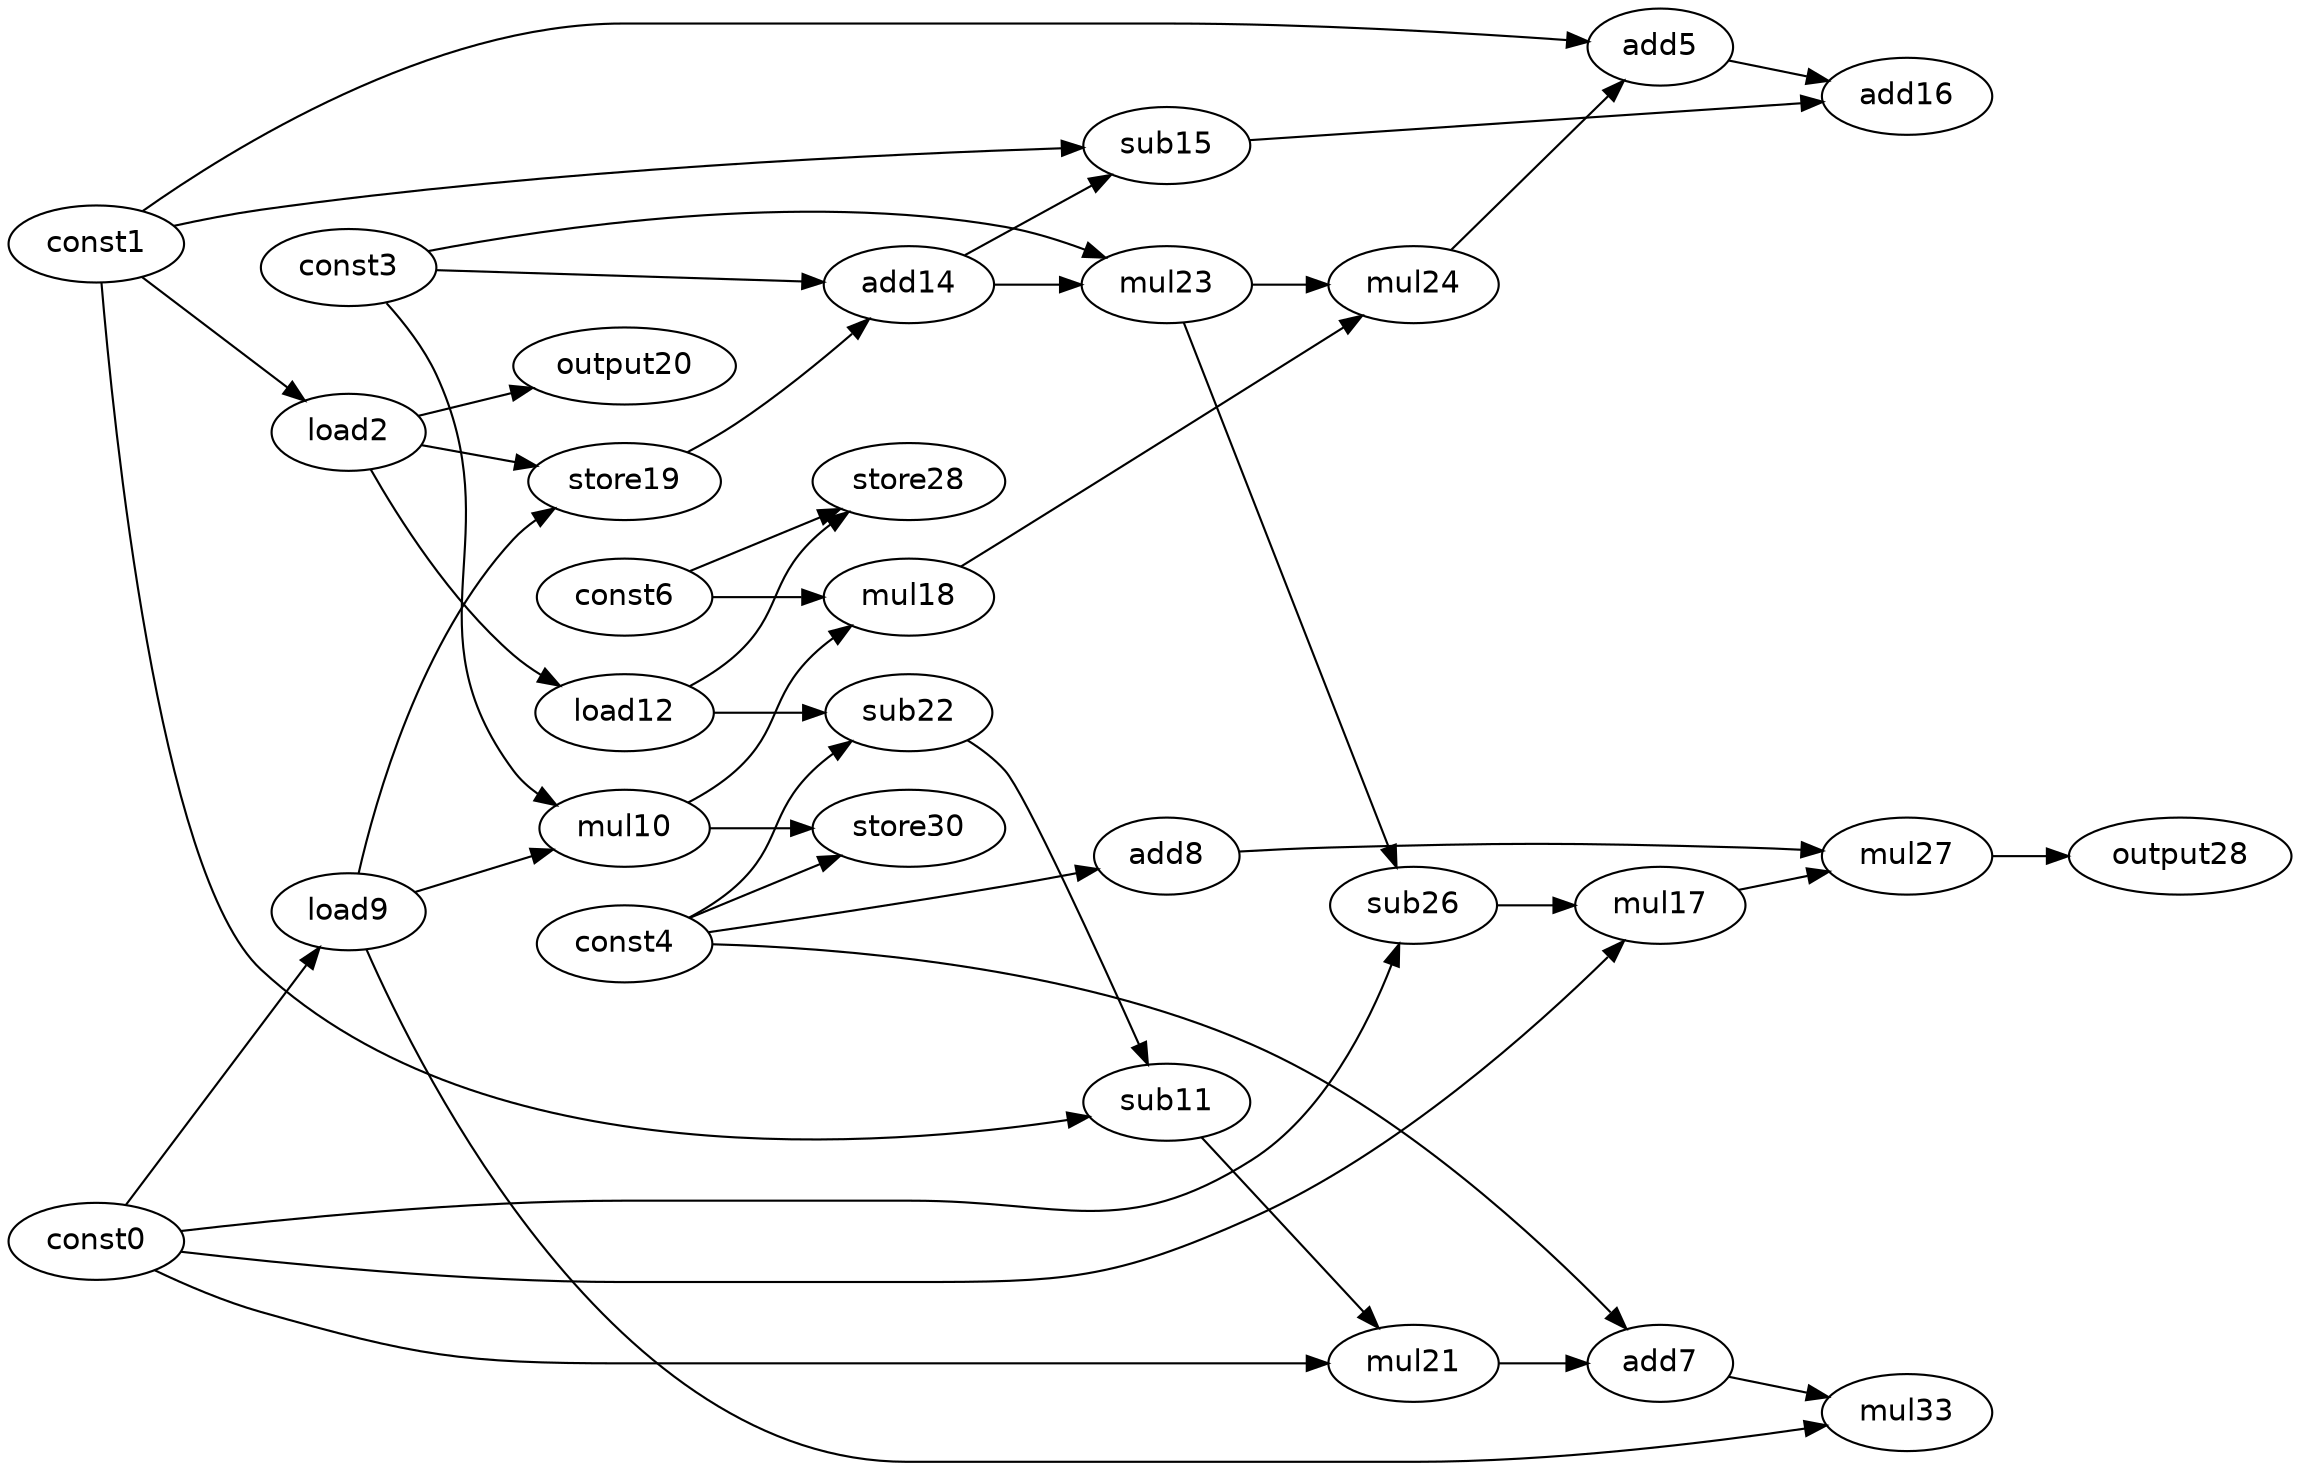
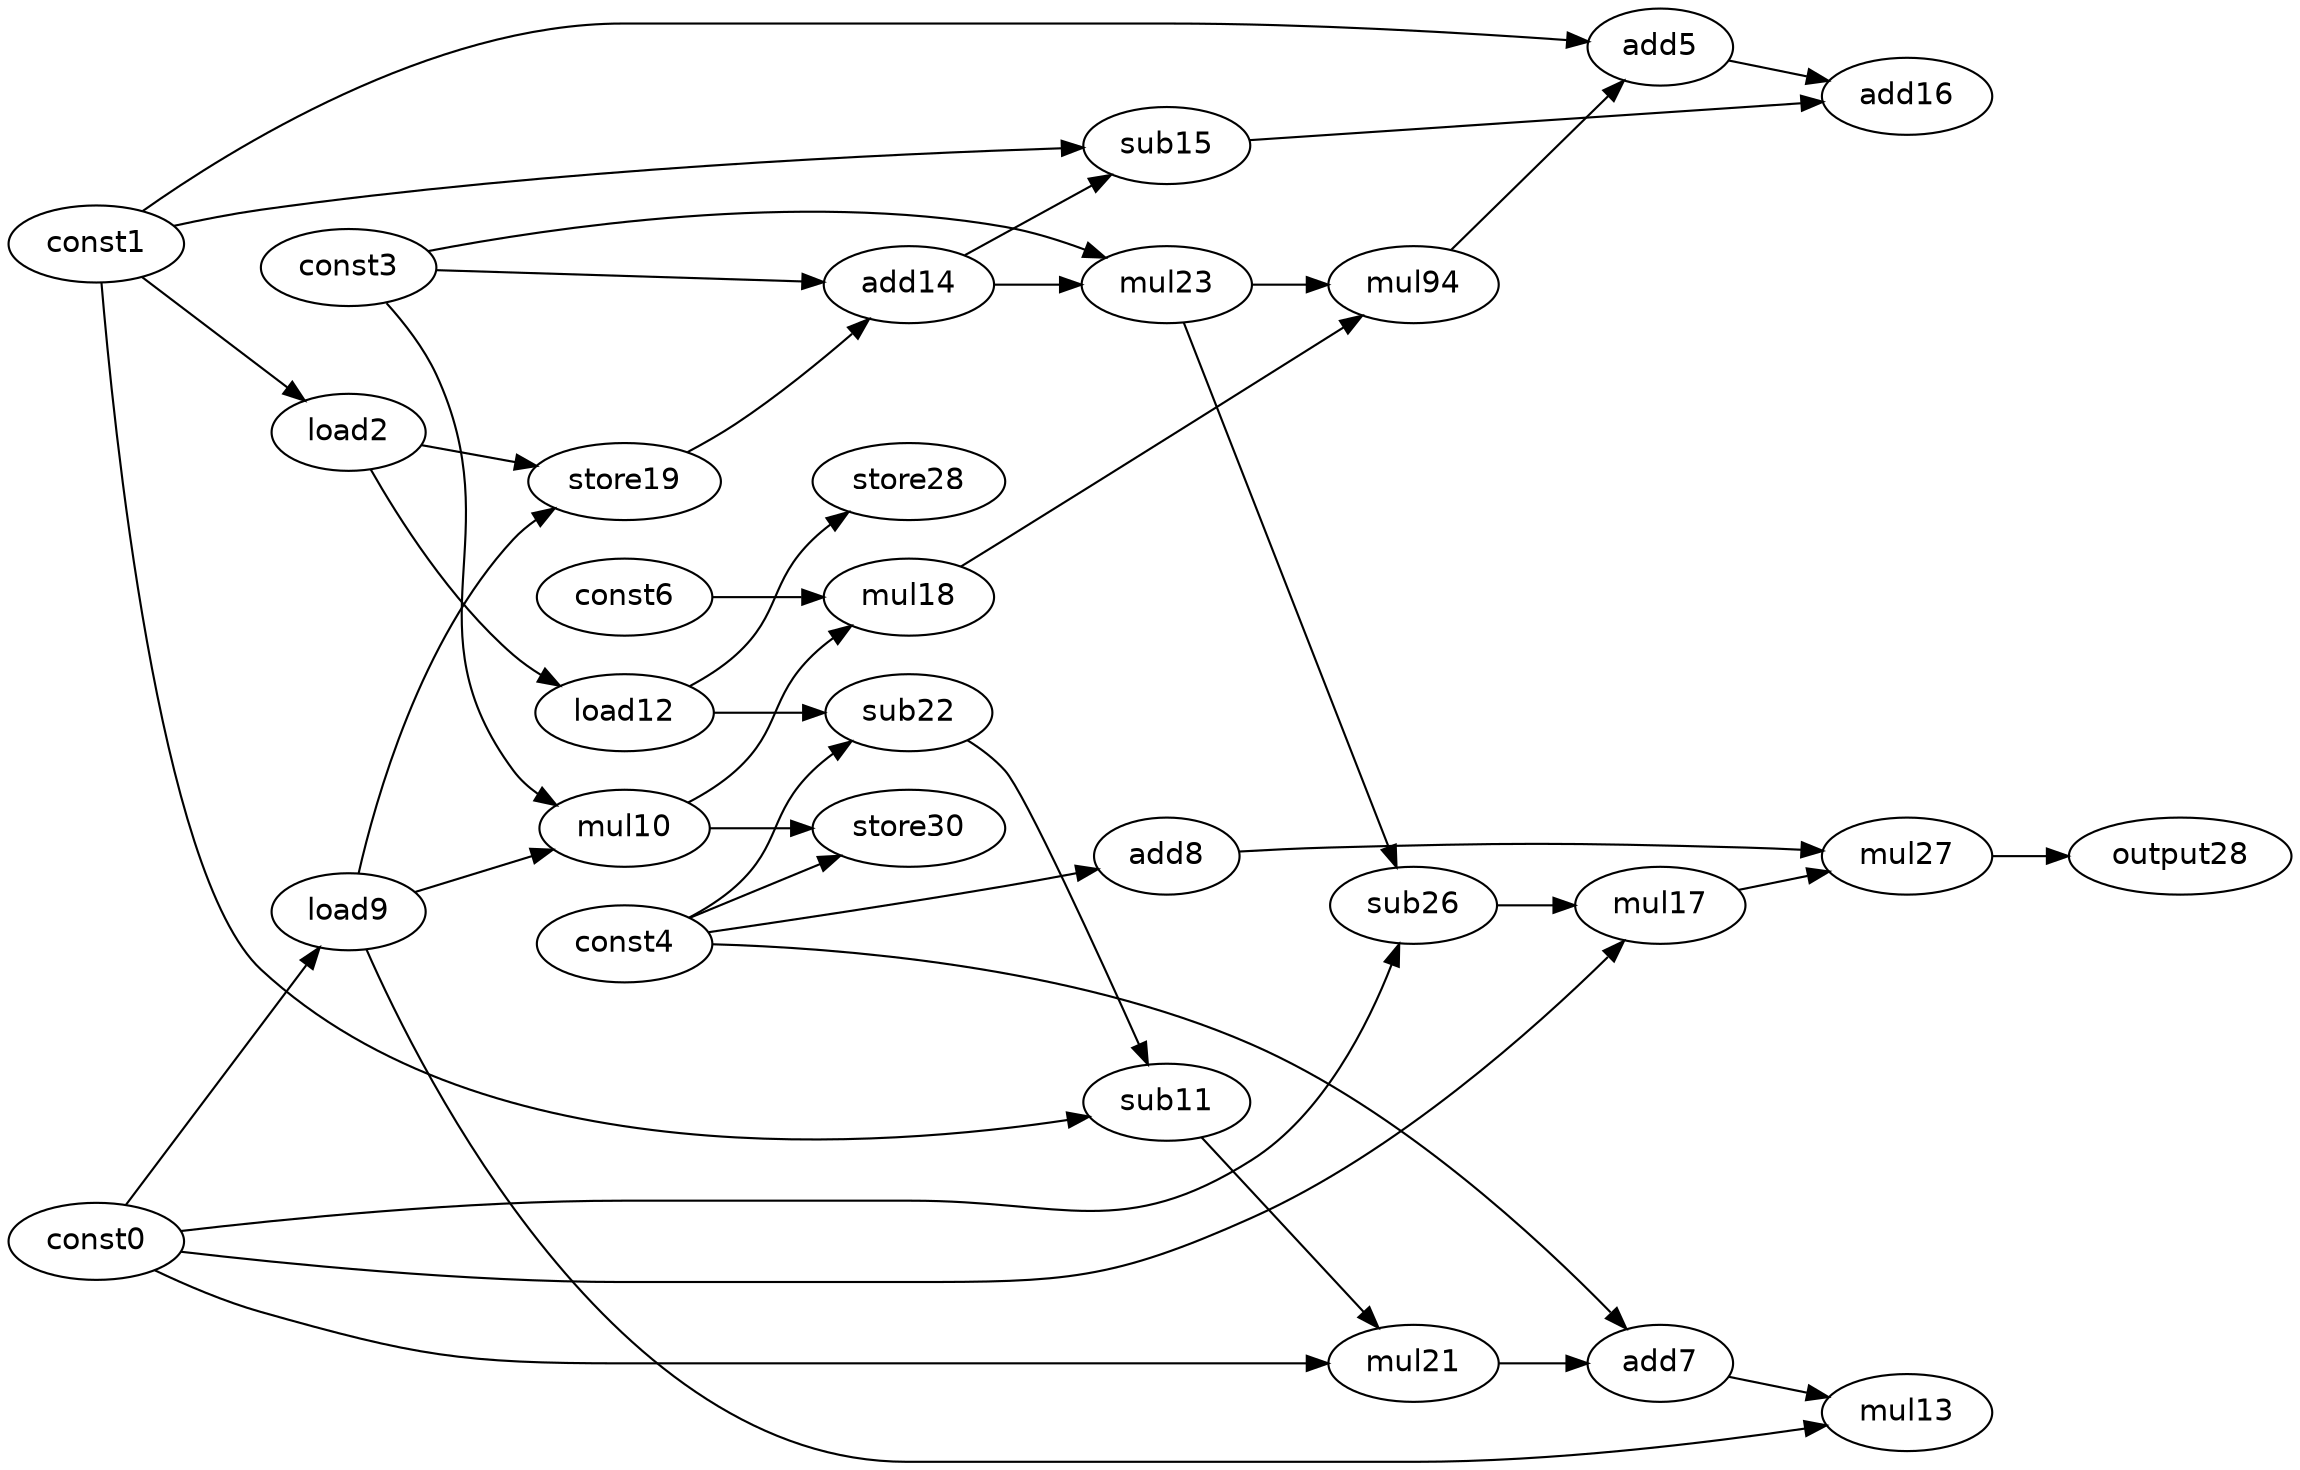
(1414, 285) -> (1414, 285)
(625, 366) -> none
(755, 544) -> none
(1907, 1413) -> (1907, 1413)
